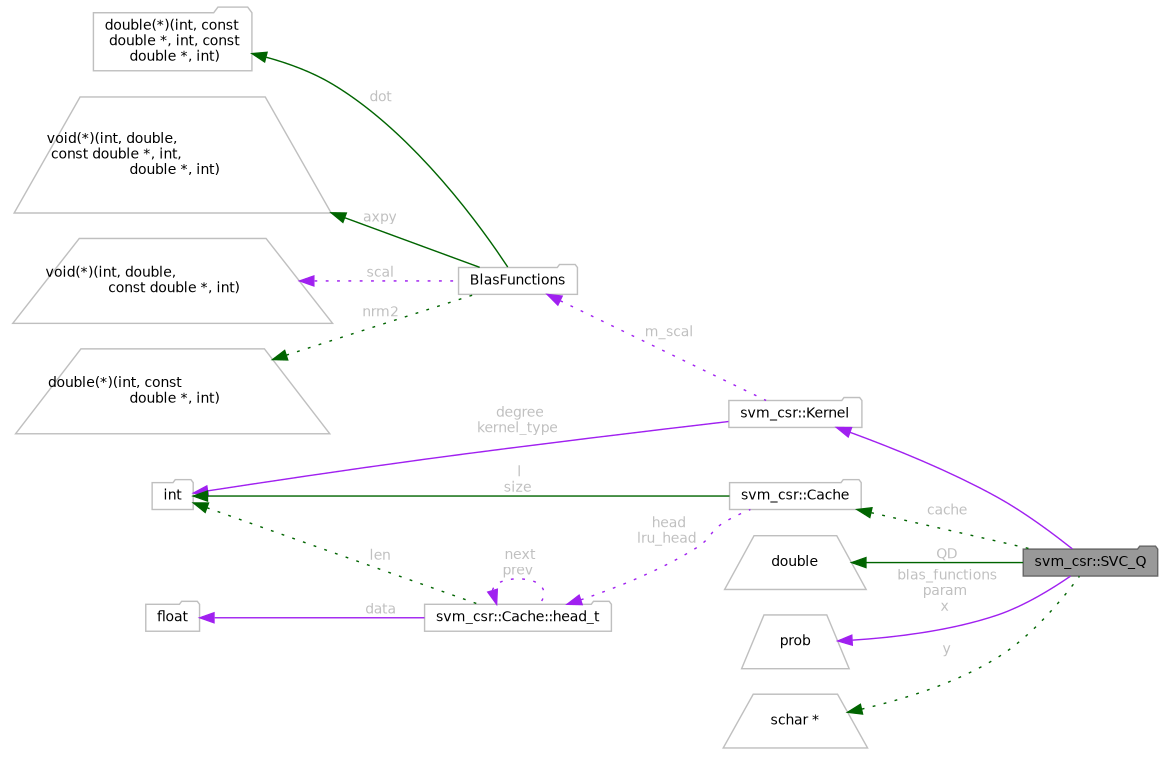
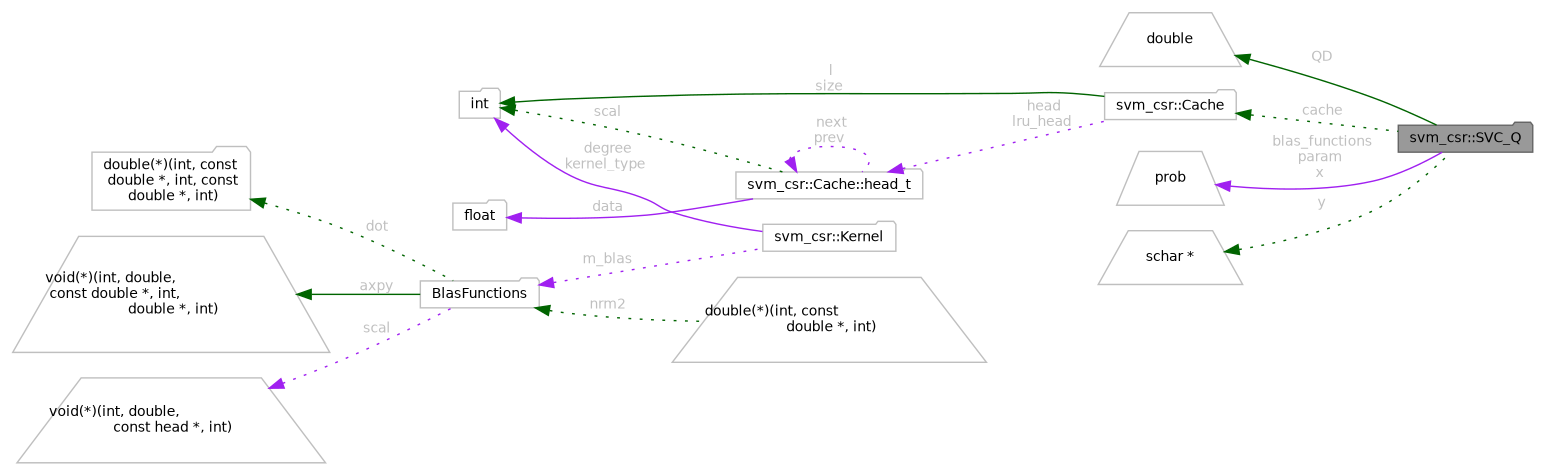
(404, 141) -> (361, 236)
(173, 281) -> (171, 420)
(381, 325) -> (626, 318)
(667, 333) -> (606, 260)
(966, 481) -> none
(379, 556) -> (606, 113)
